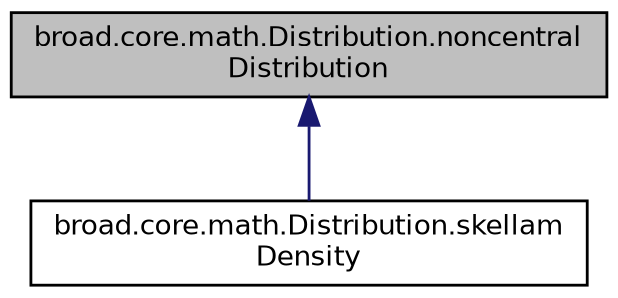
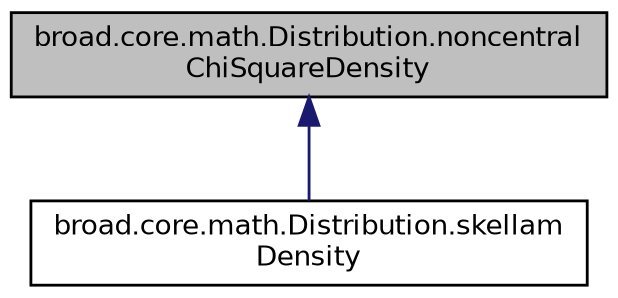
(309, 55) -> (309, 55)
